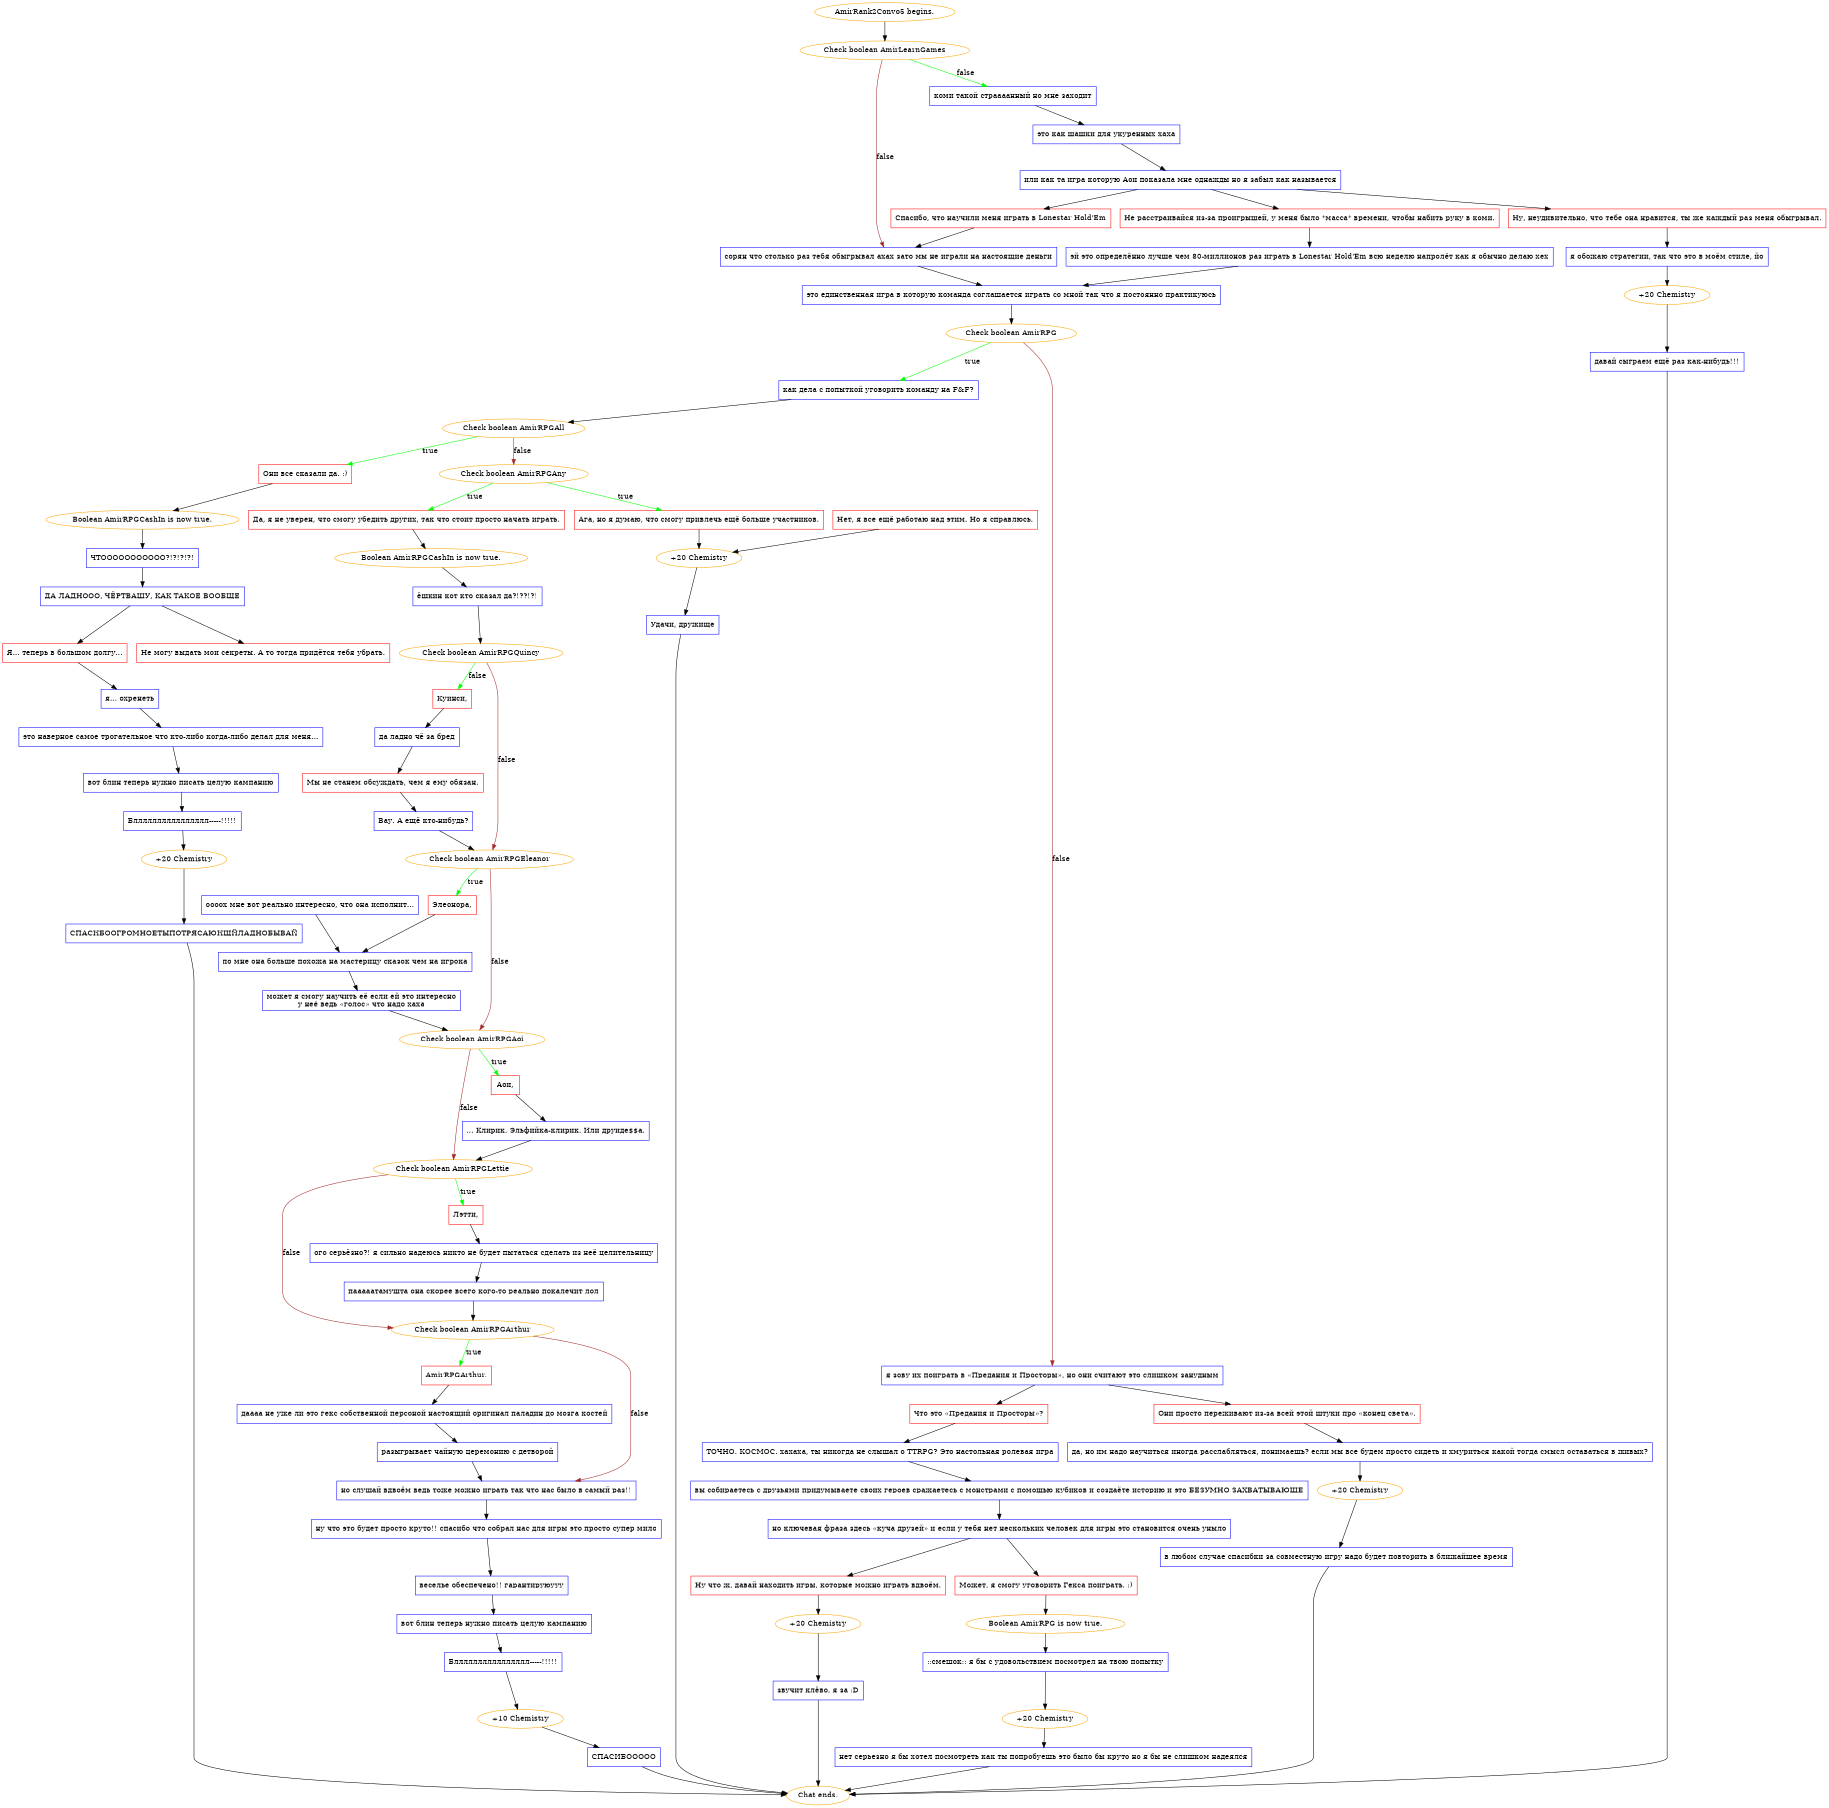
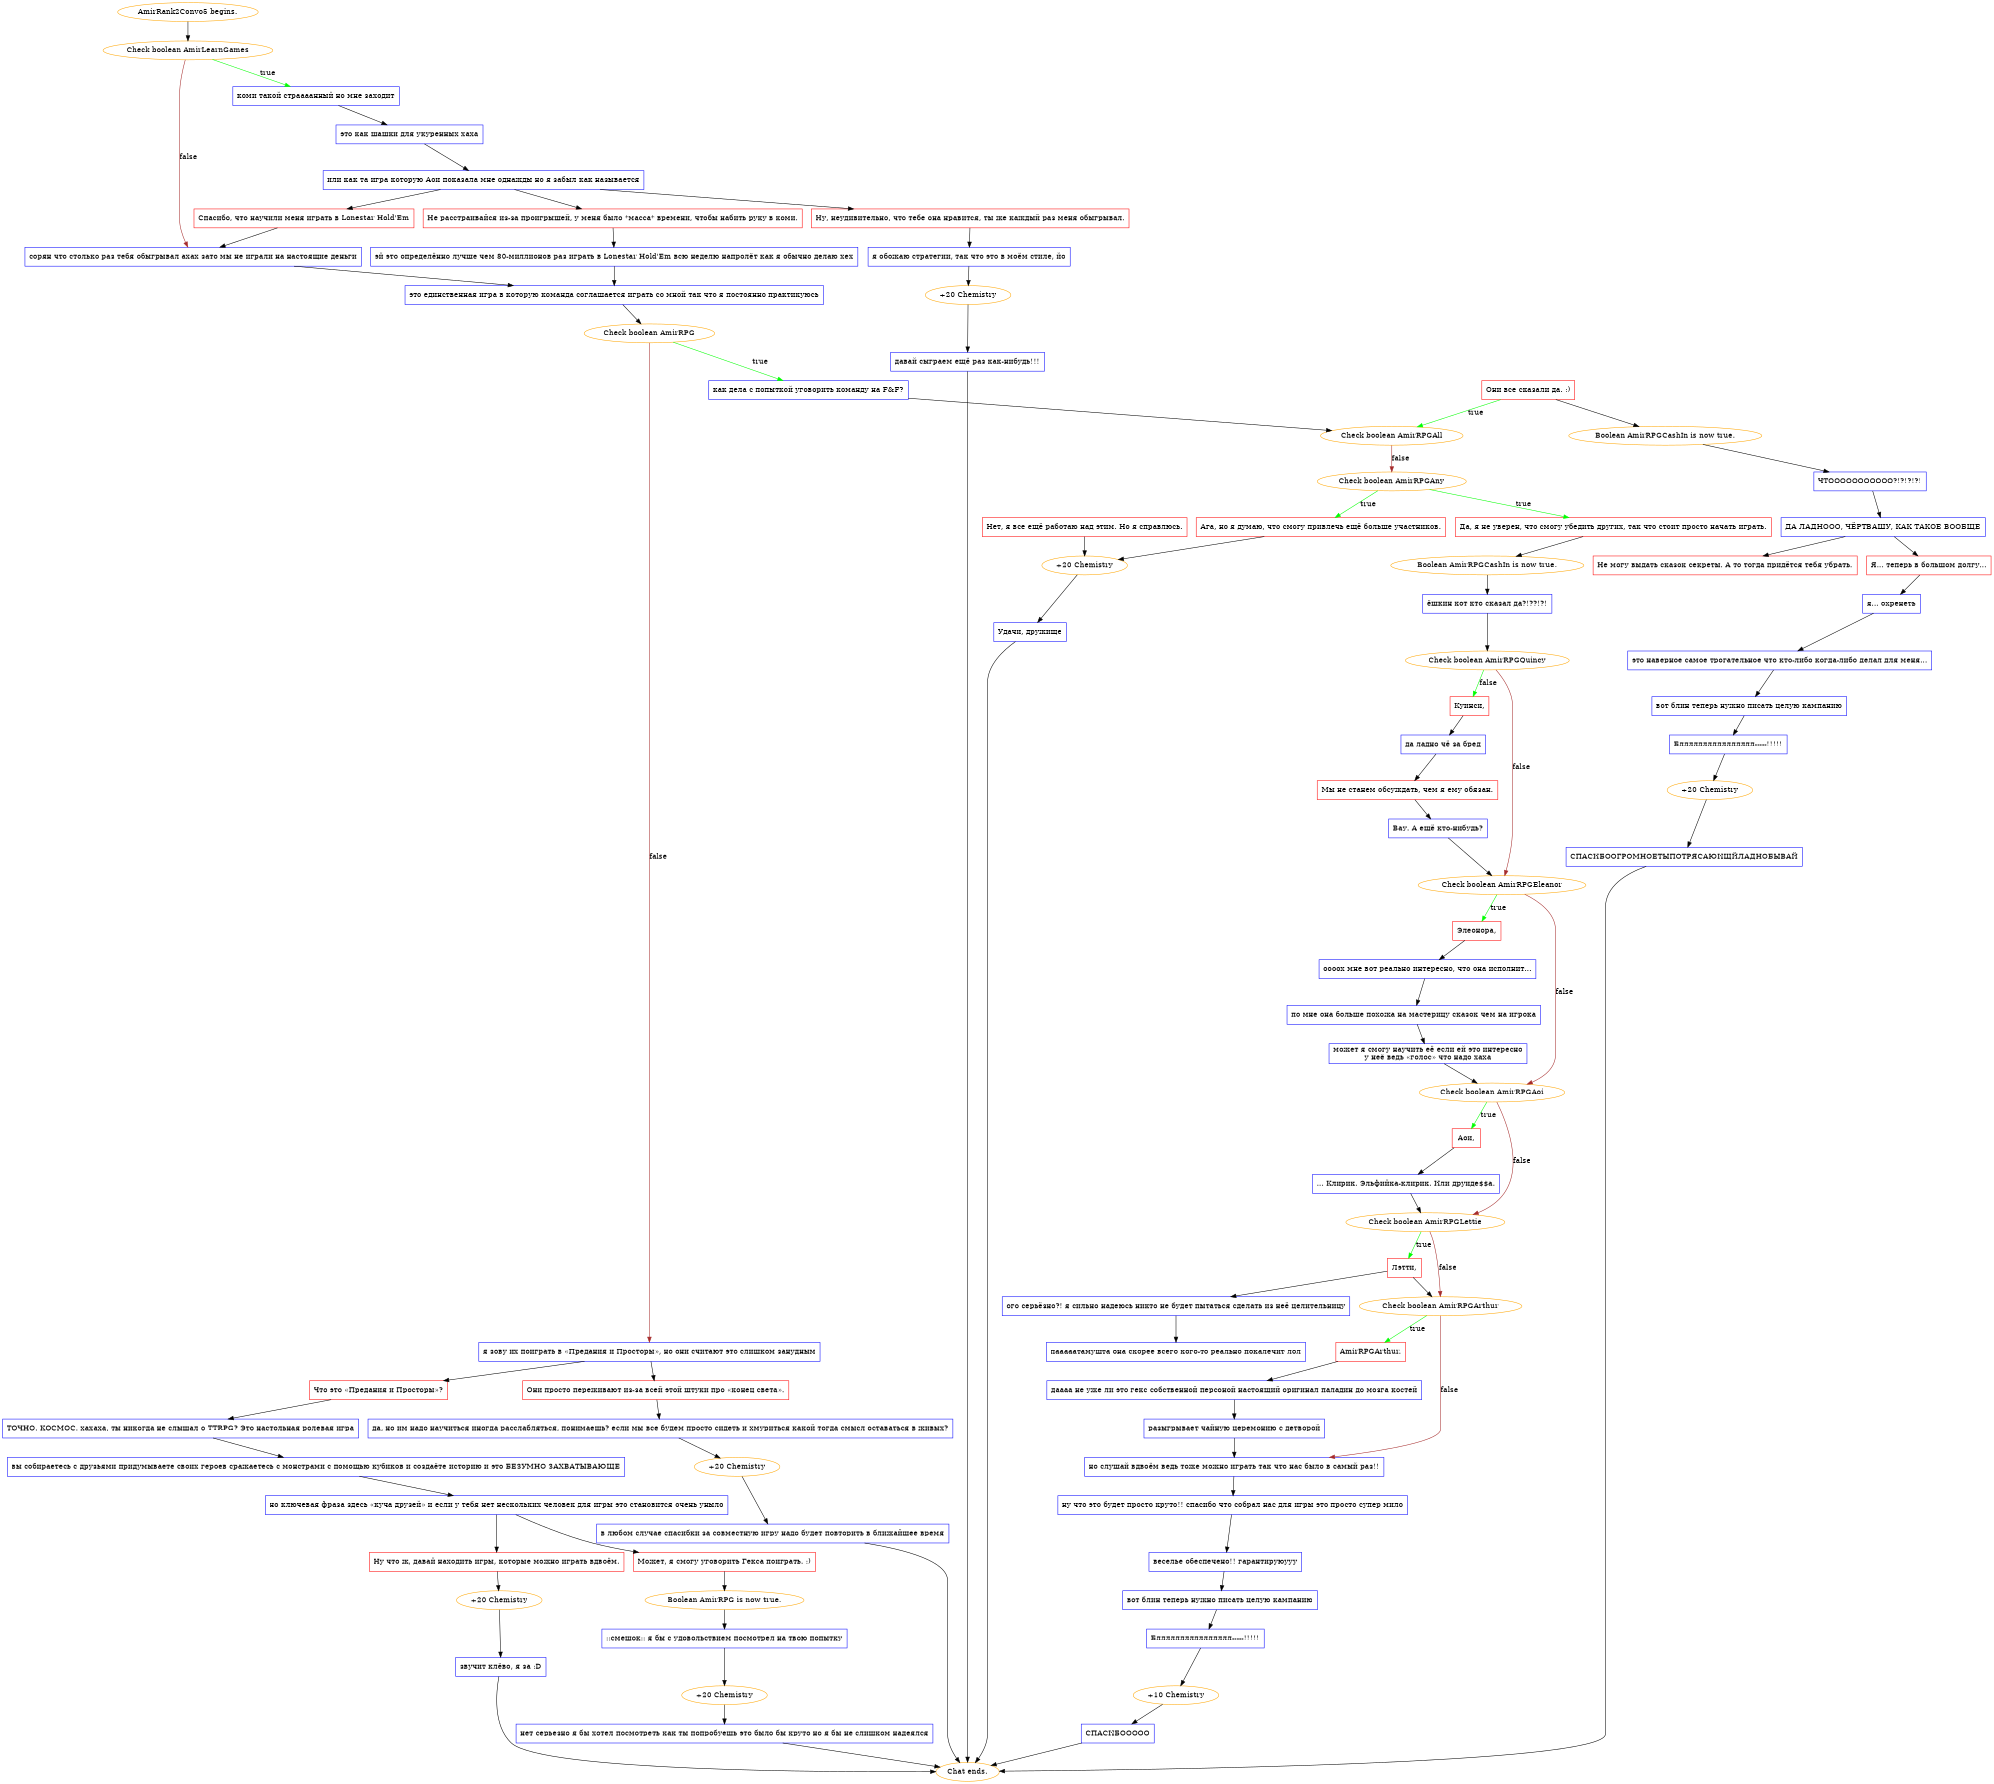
(966, 73) -> (268, 73)
(415, 450) -> (1462, 412)
(263, 653) -> (1725, 565)
(401, 932) -> (1454, 948)
(473, 1308) -> (1421, 1285)
